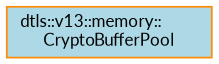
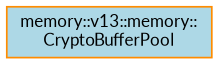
(109, 32) -> (109, 32)
